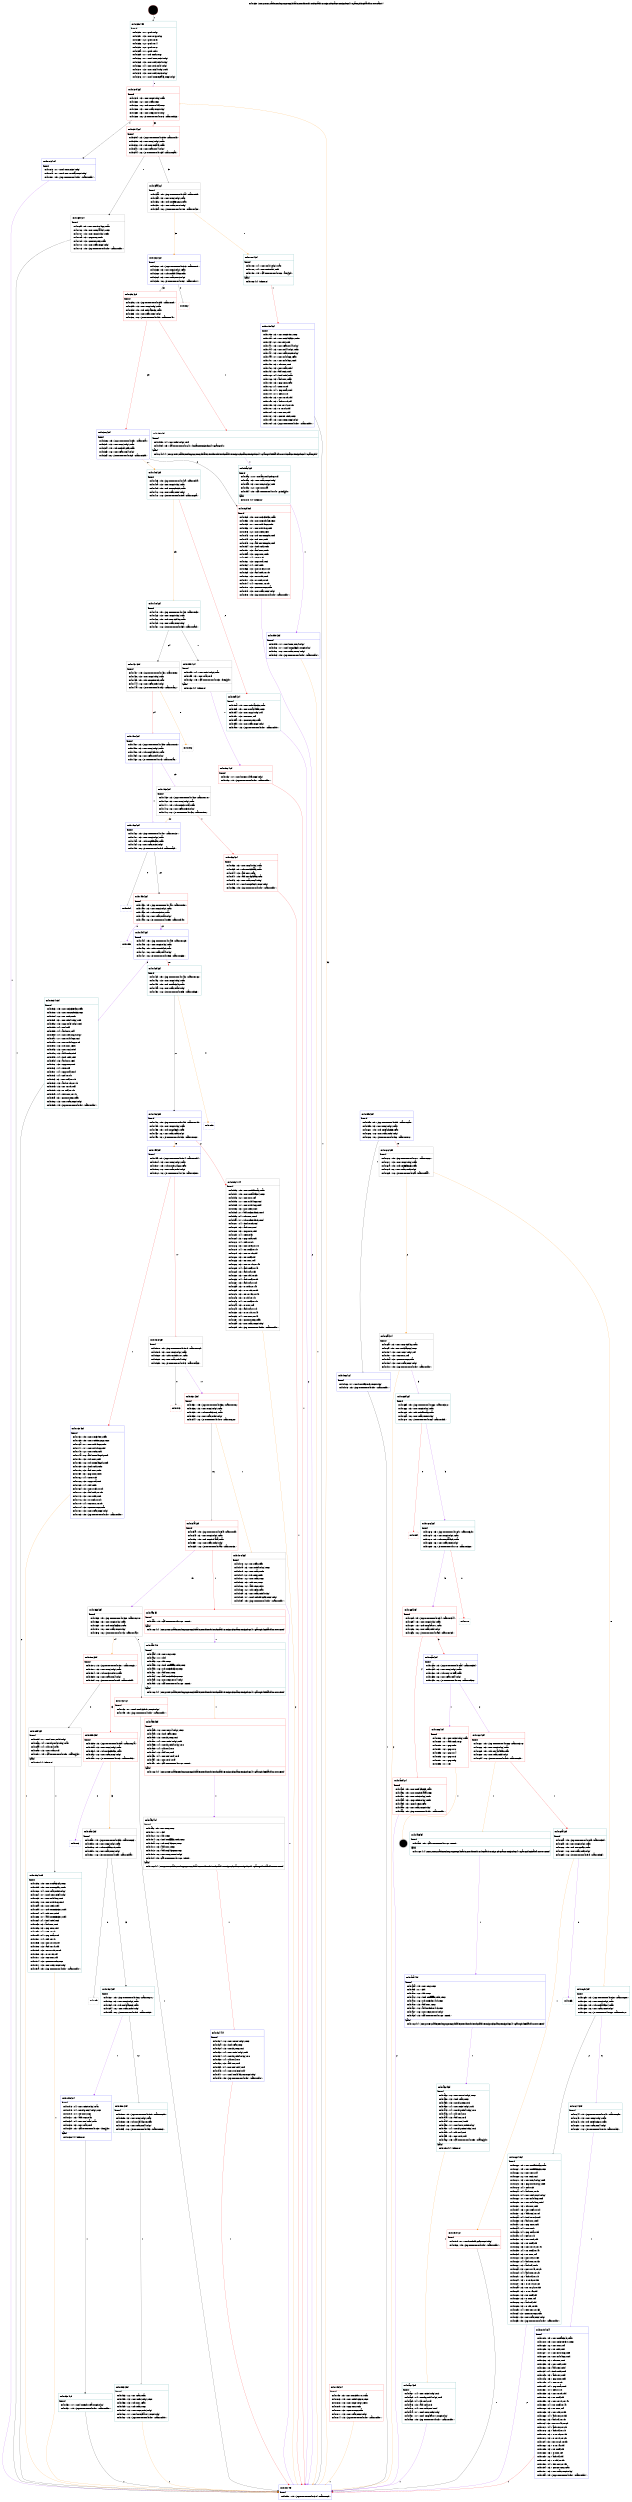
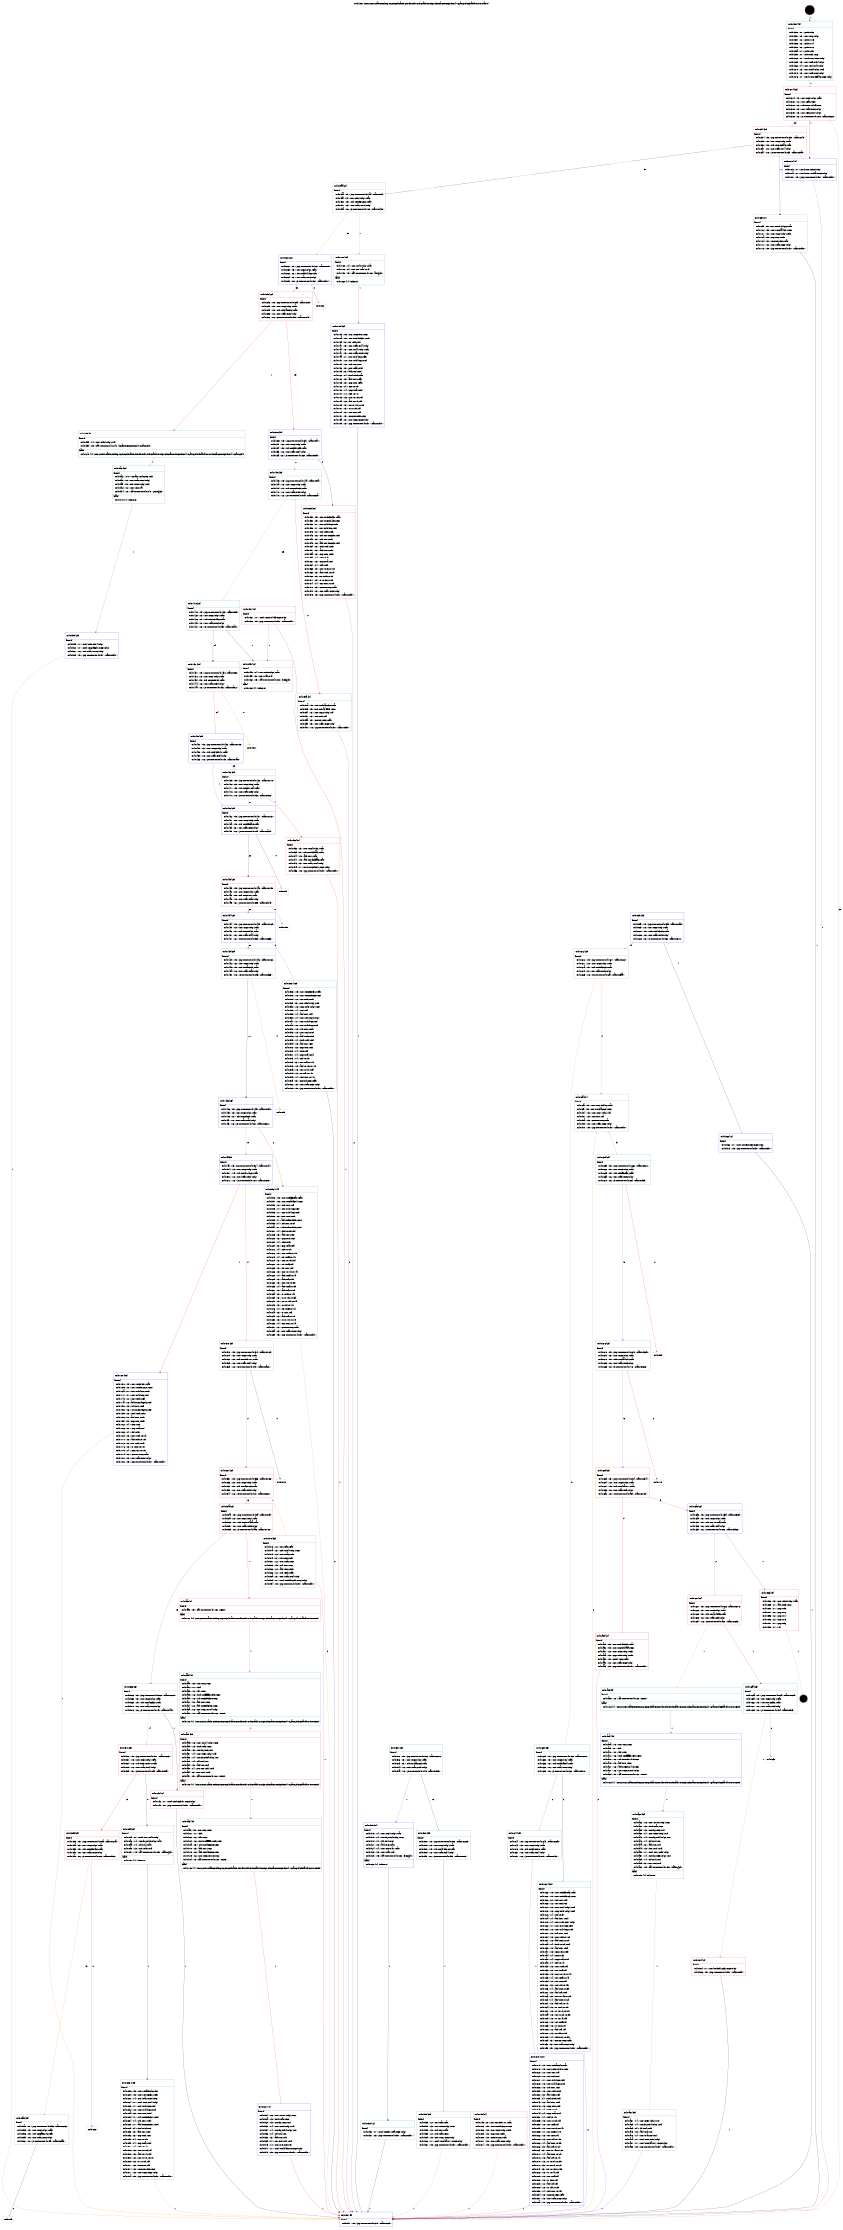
(223, 729) -> (268, 642)
(119, 1922) -> none
